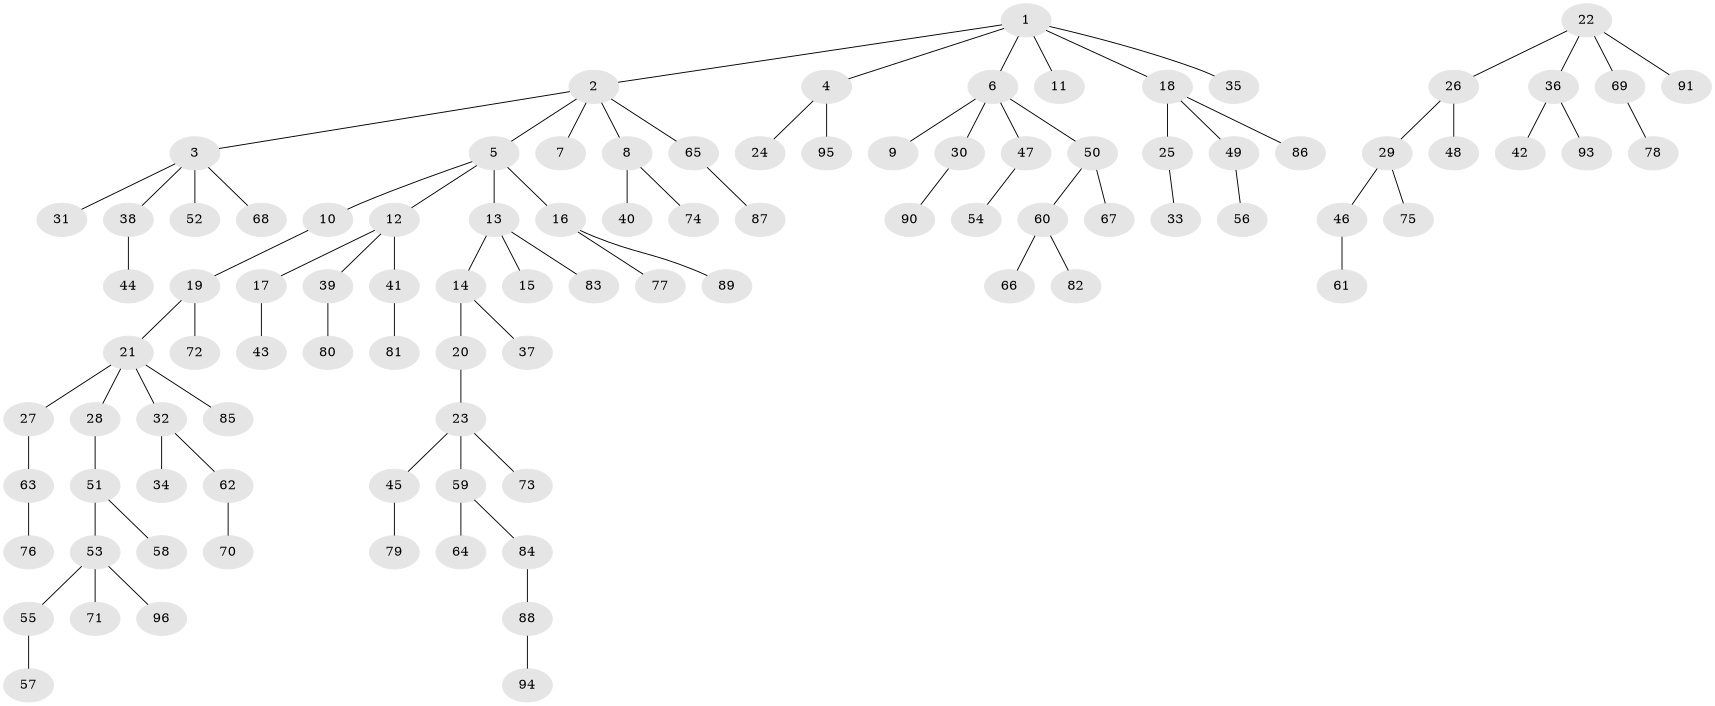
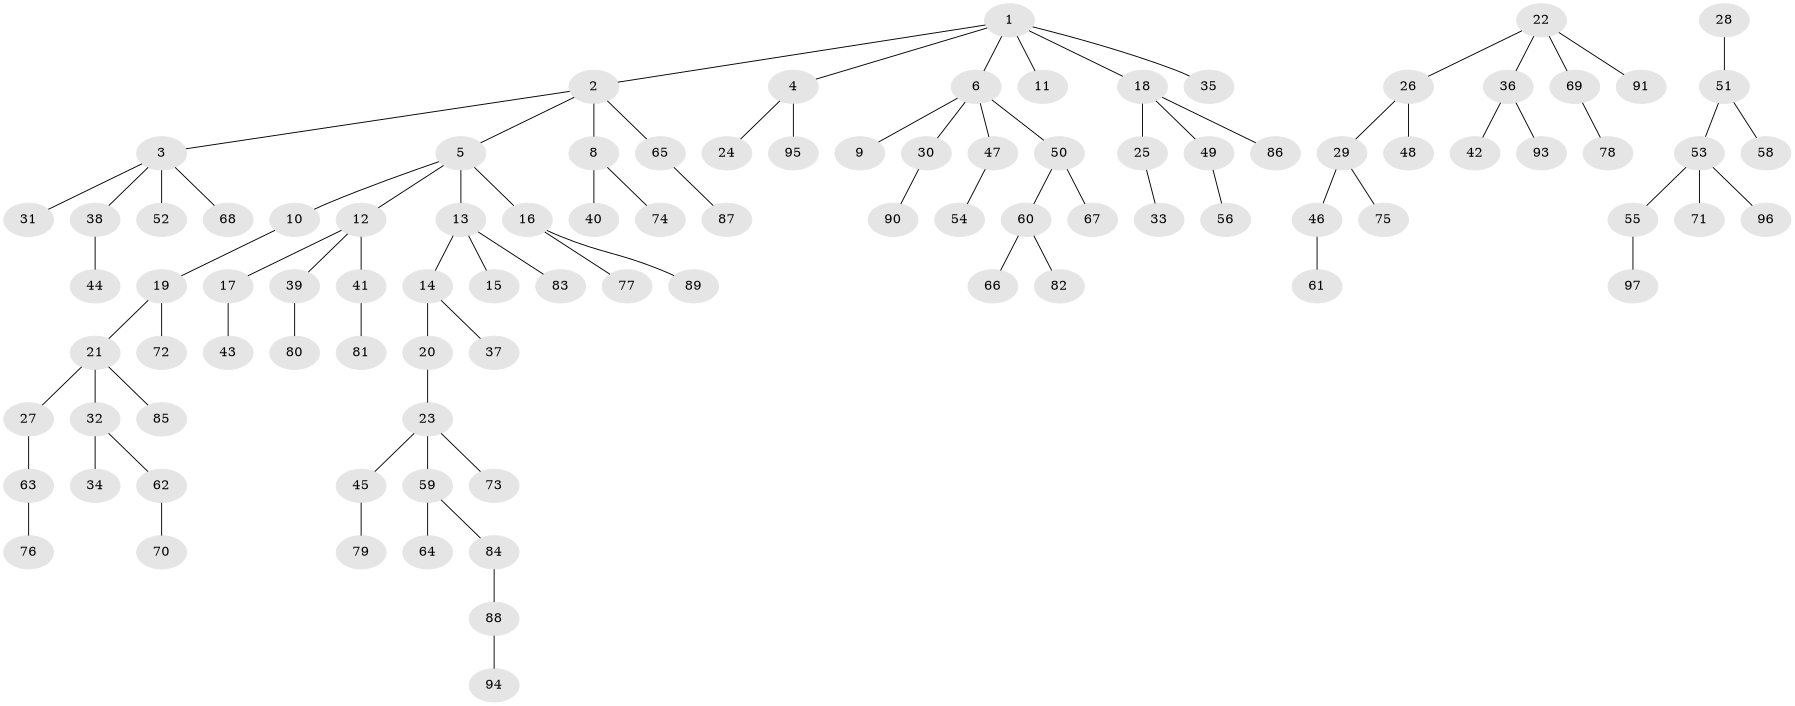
(561, 153) -> none
(112, 386) -> none
(29, 685) -> (1633, 286)
